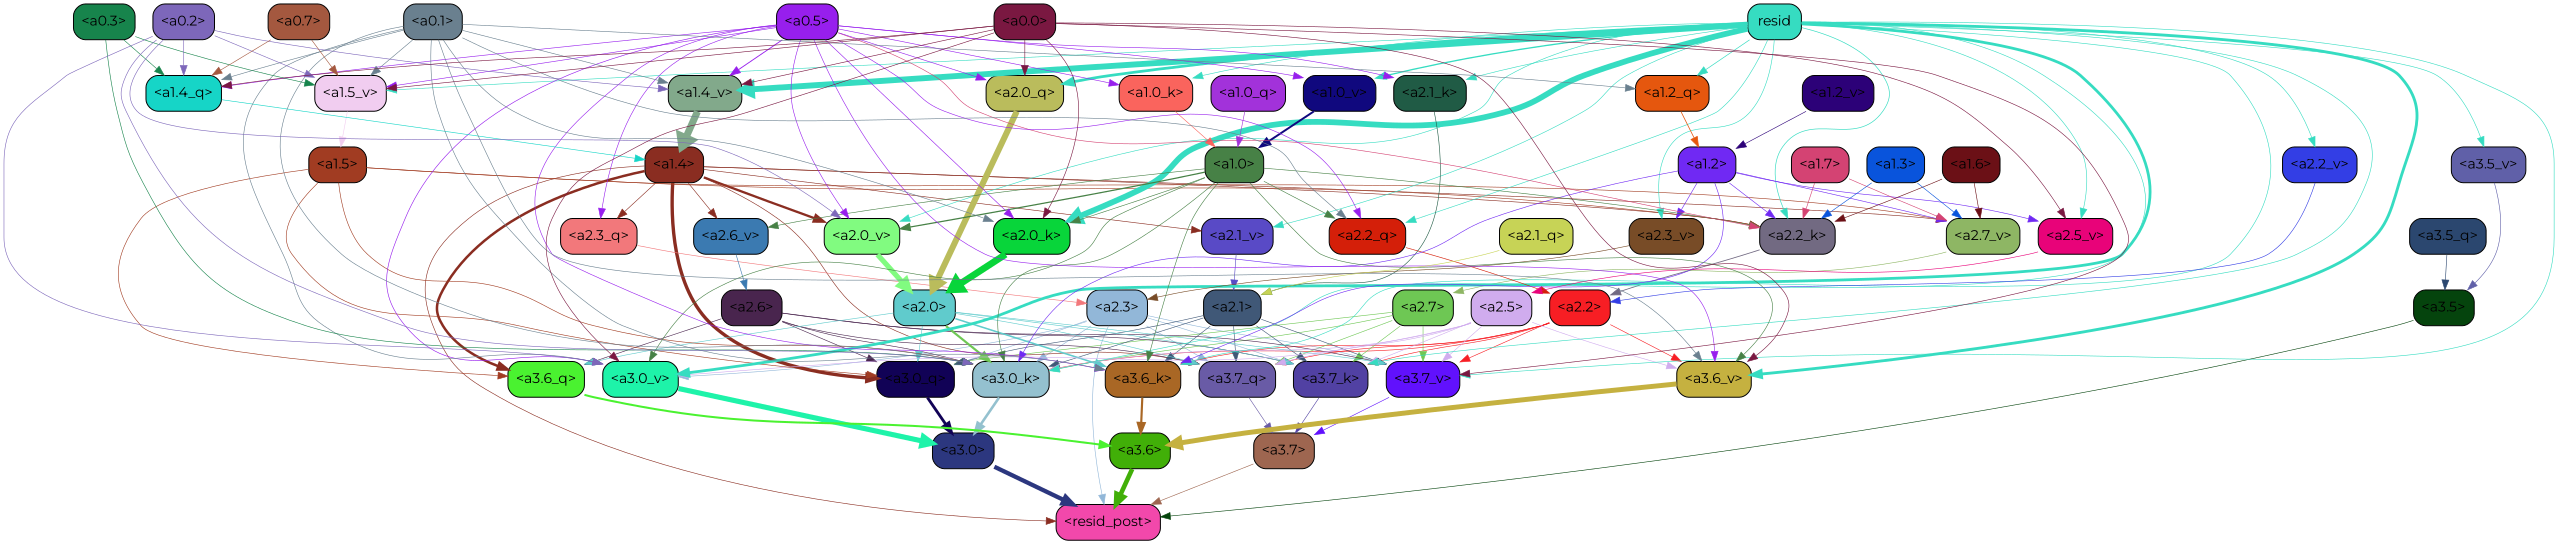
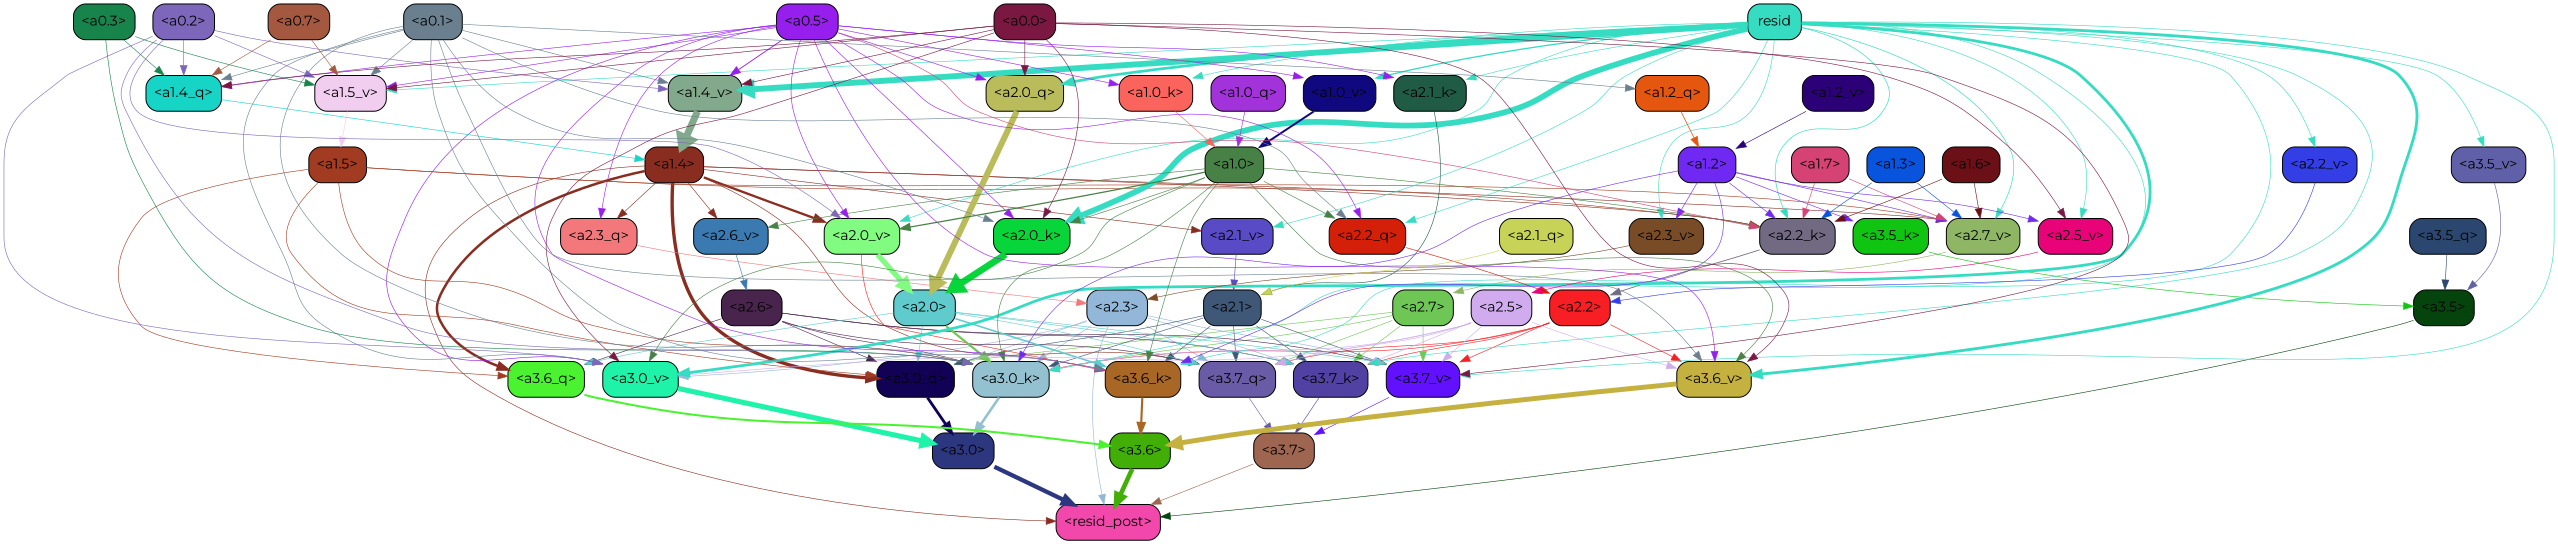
(1723, 58) -> (1953, 87)
none -> (1891, 236)
(1370, 346) -> (952, 340)
